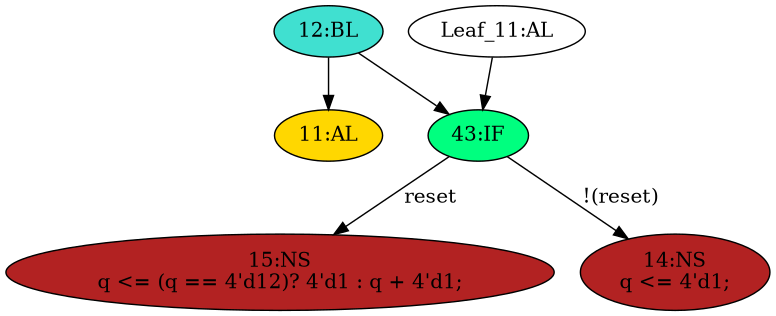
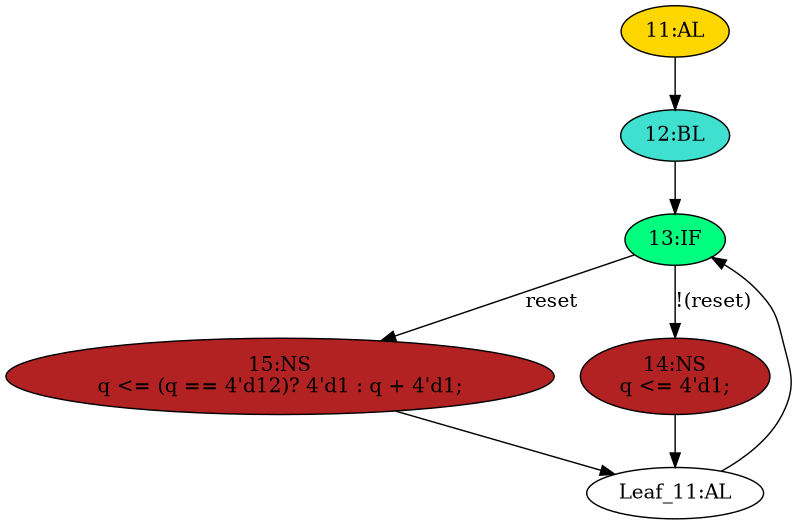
(329, 76) -> (675, 76)
(478, 136) -> (675, 240)
none -> (675, 434)
none -> (498, 441)
